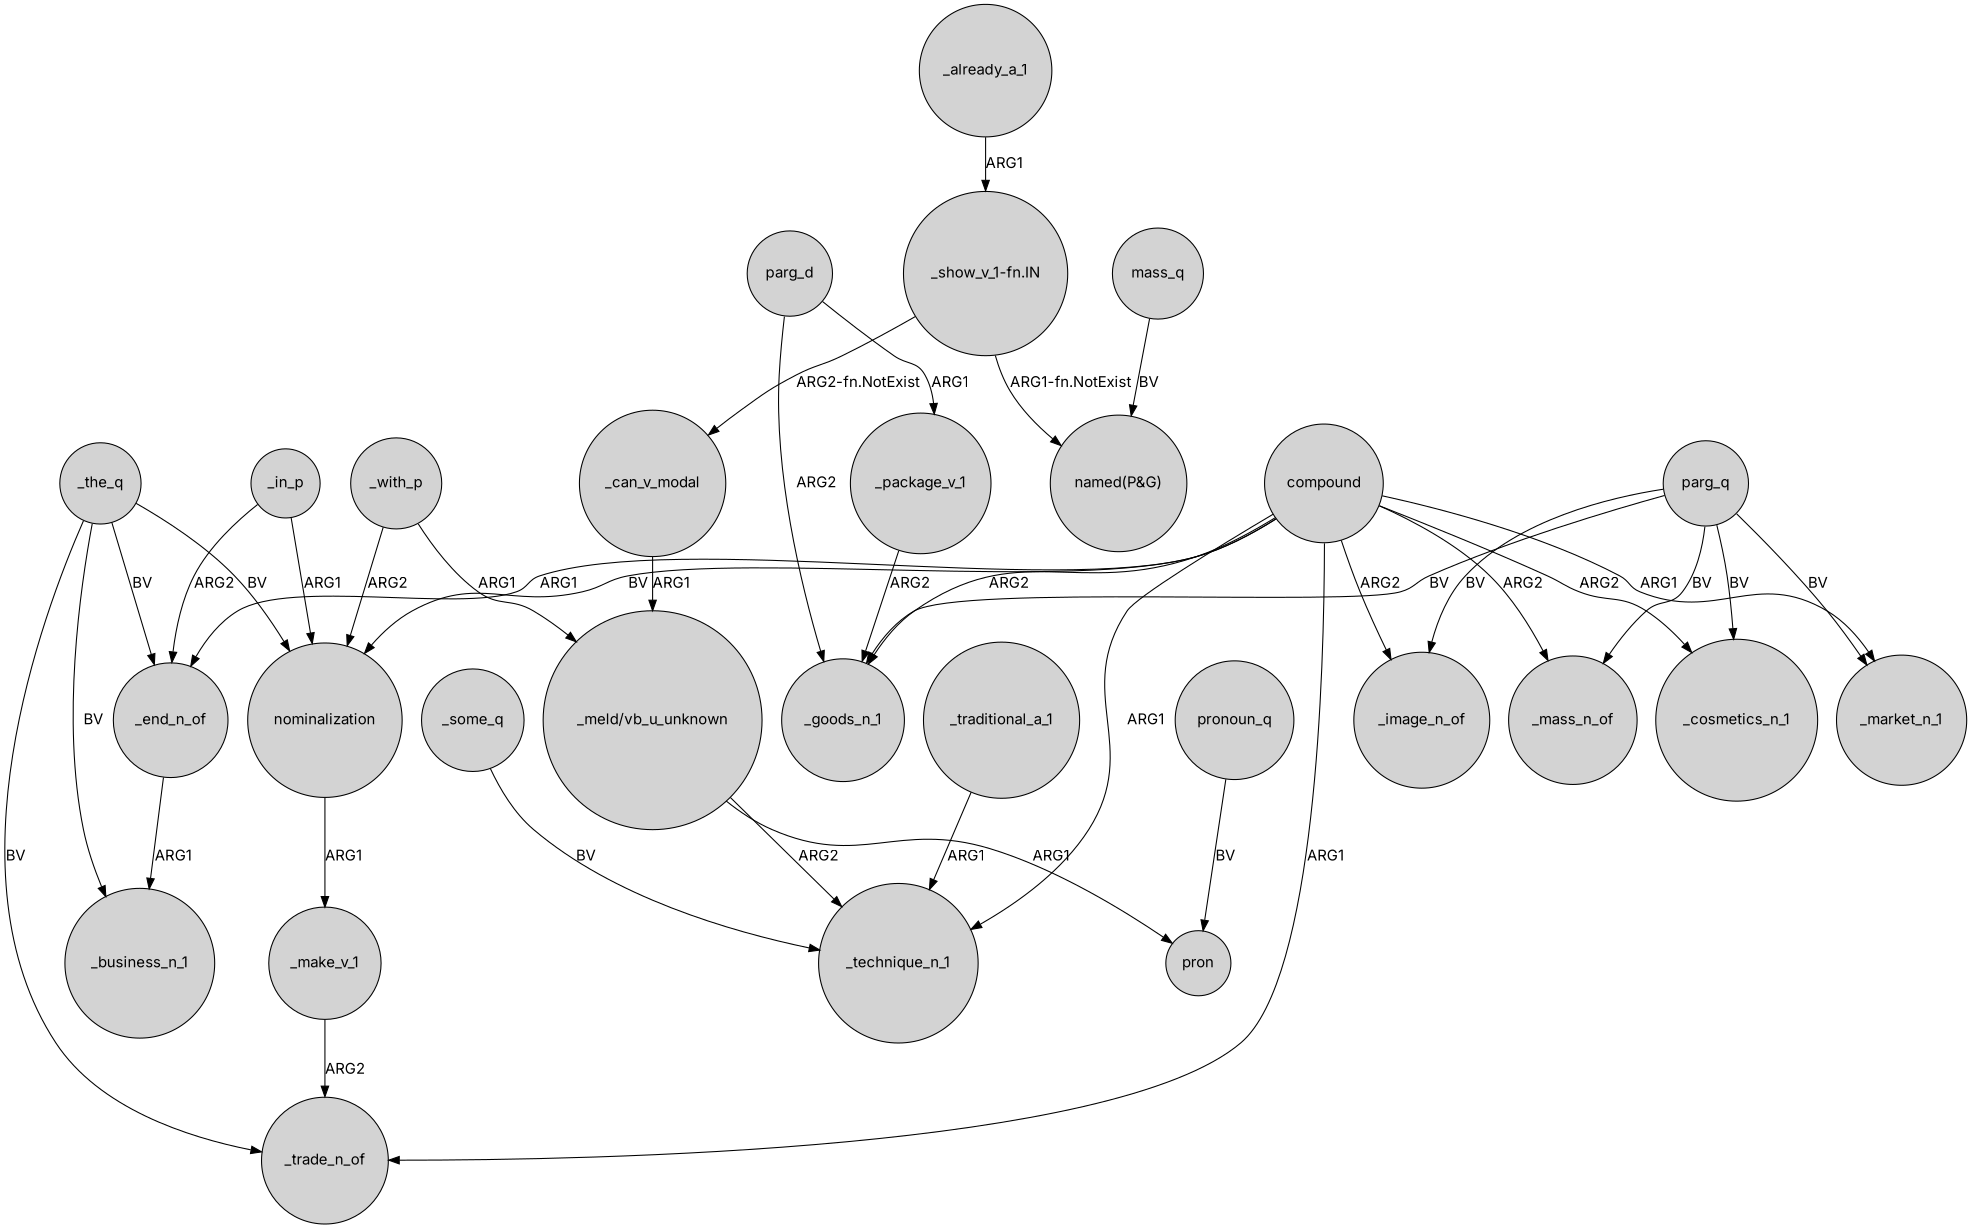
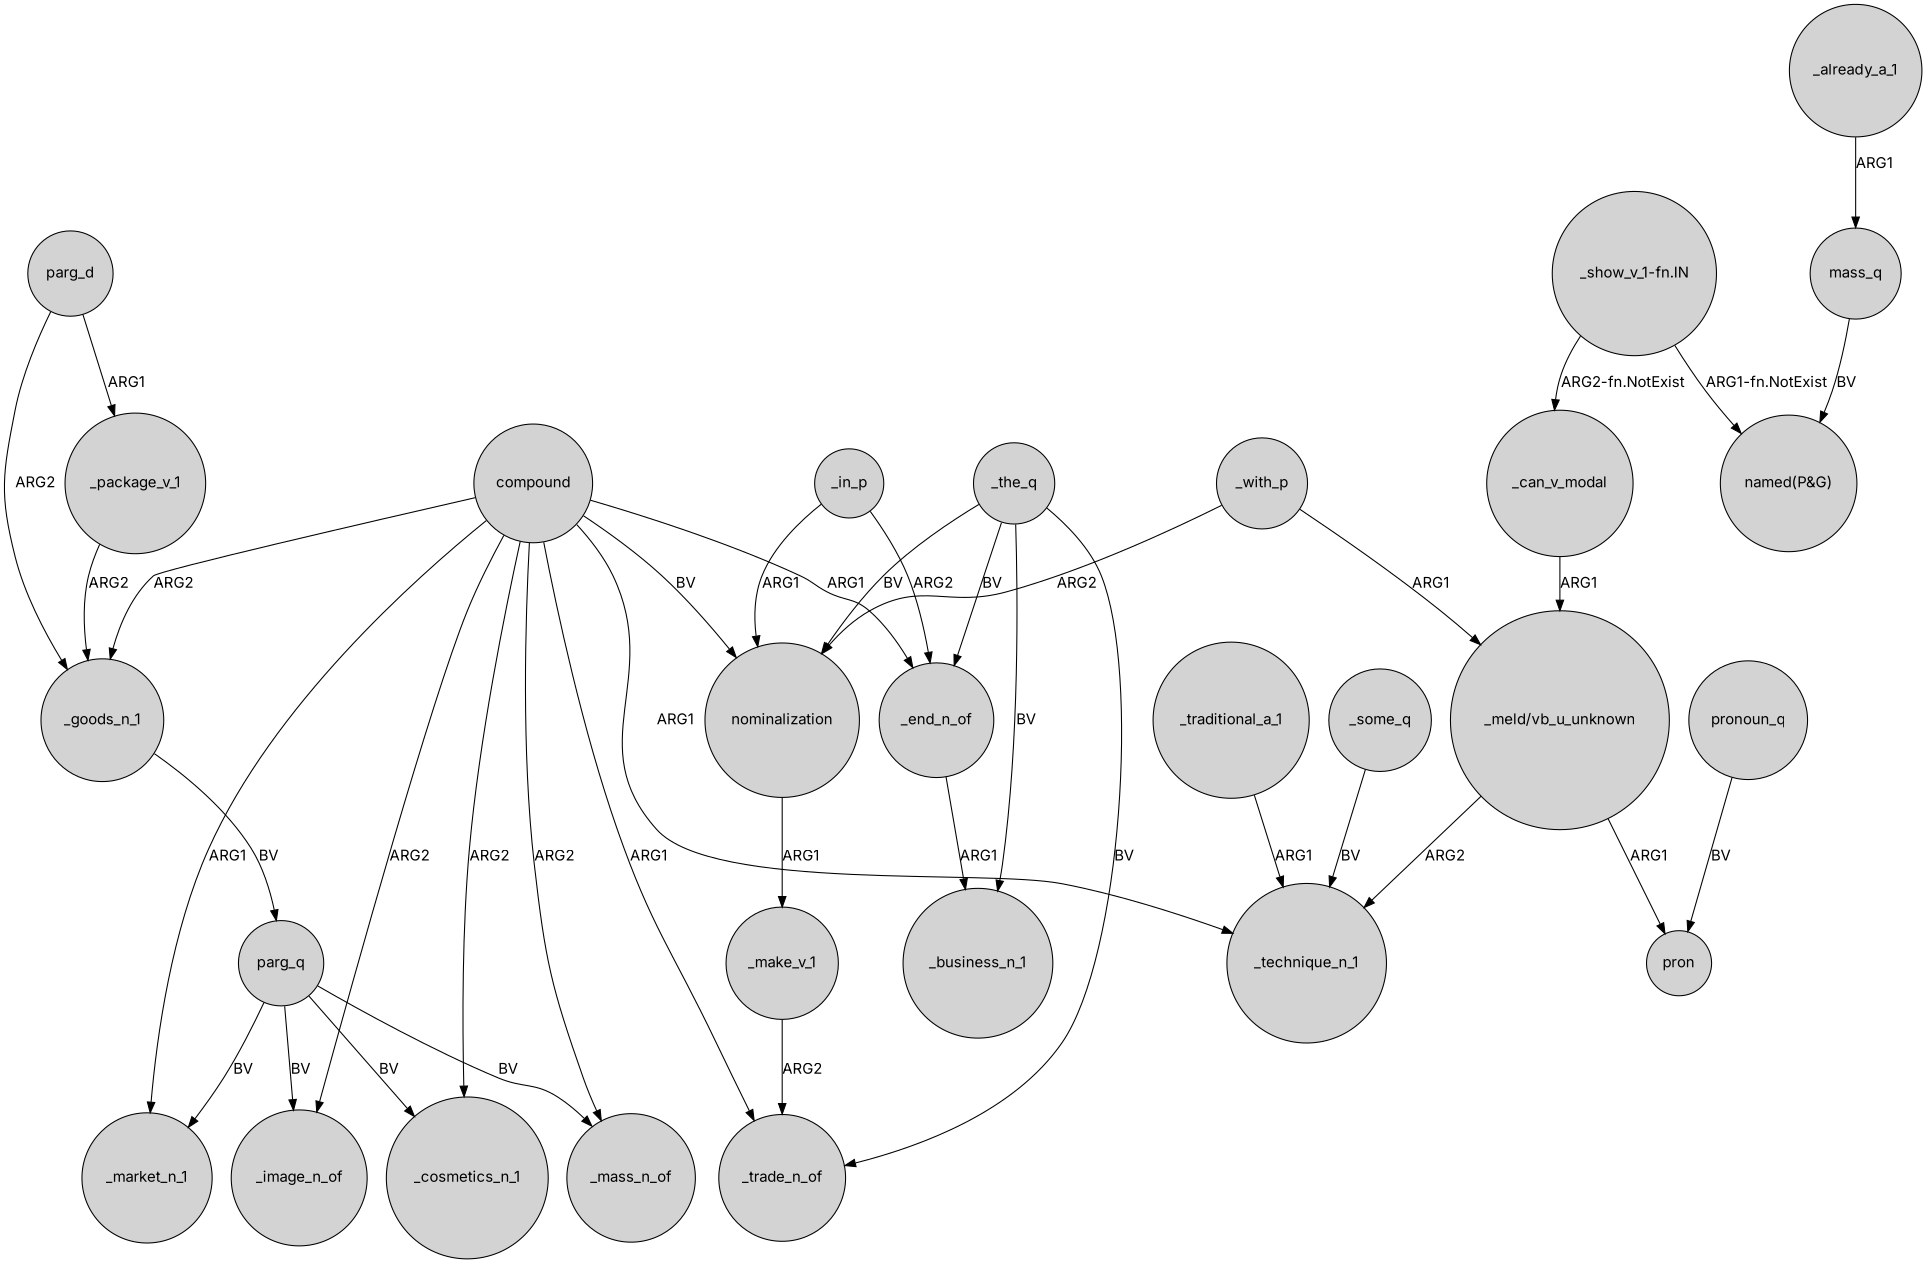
(986, 159) -> (1856, 177)
(1268, 597) -> (233, 824)
